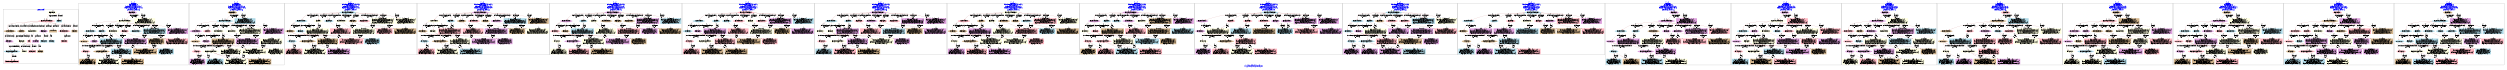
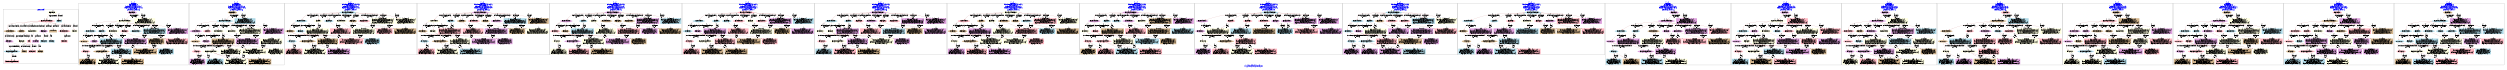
(75, 31) -> (75, 31)
(24, 51) -> (24, 51)
